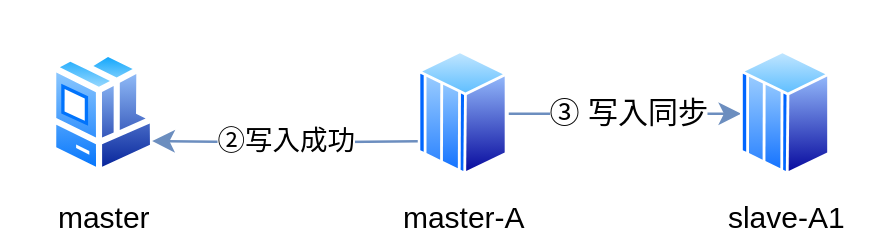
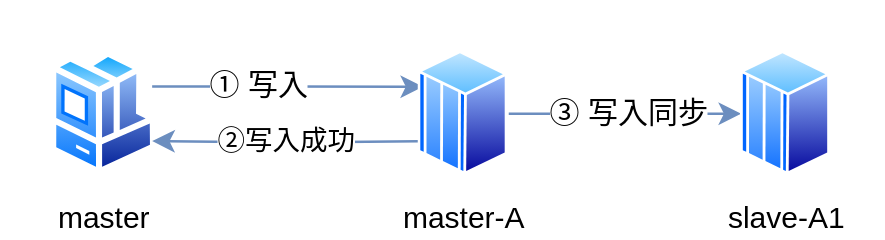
none -> (346, 87)
